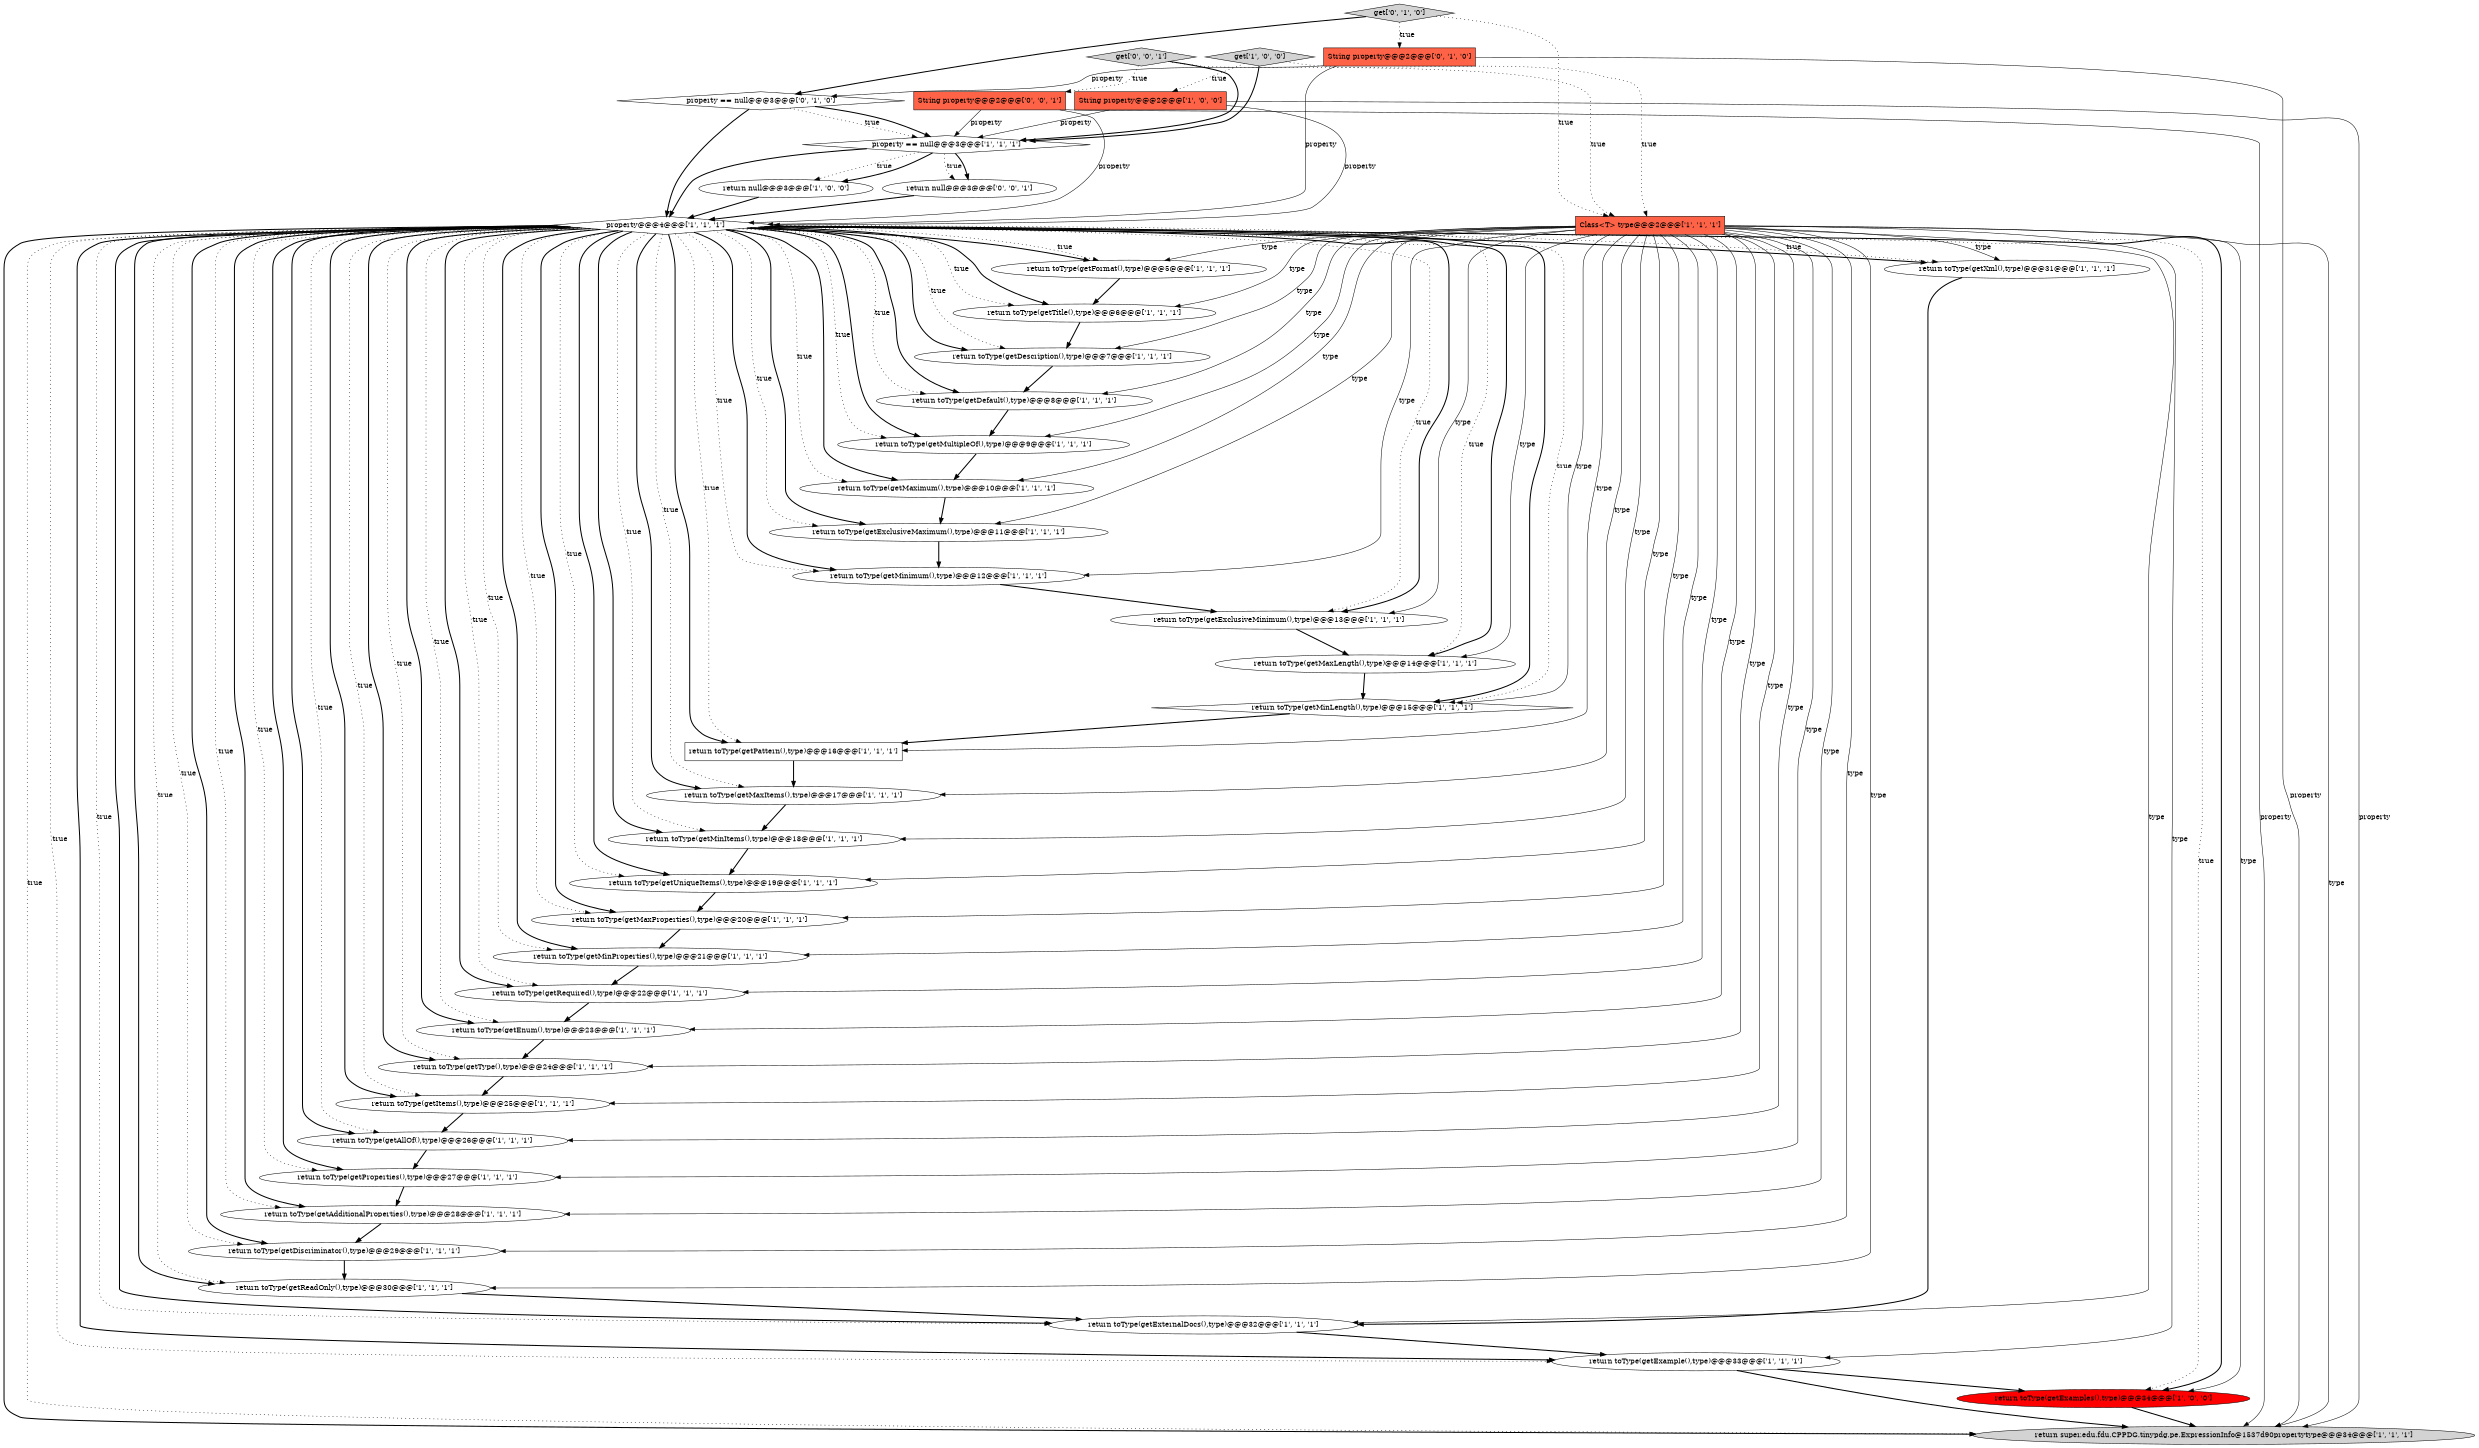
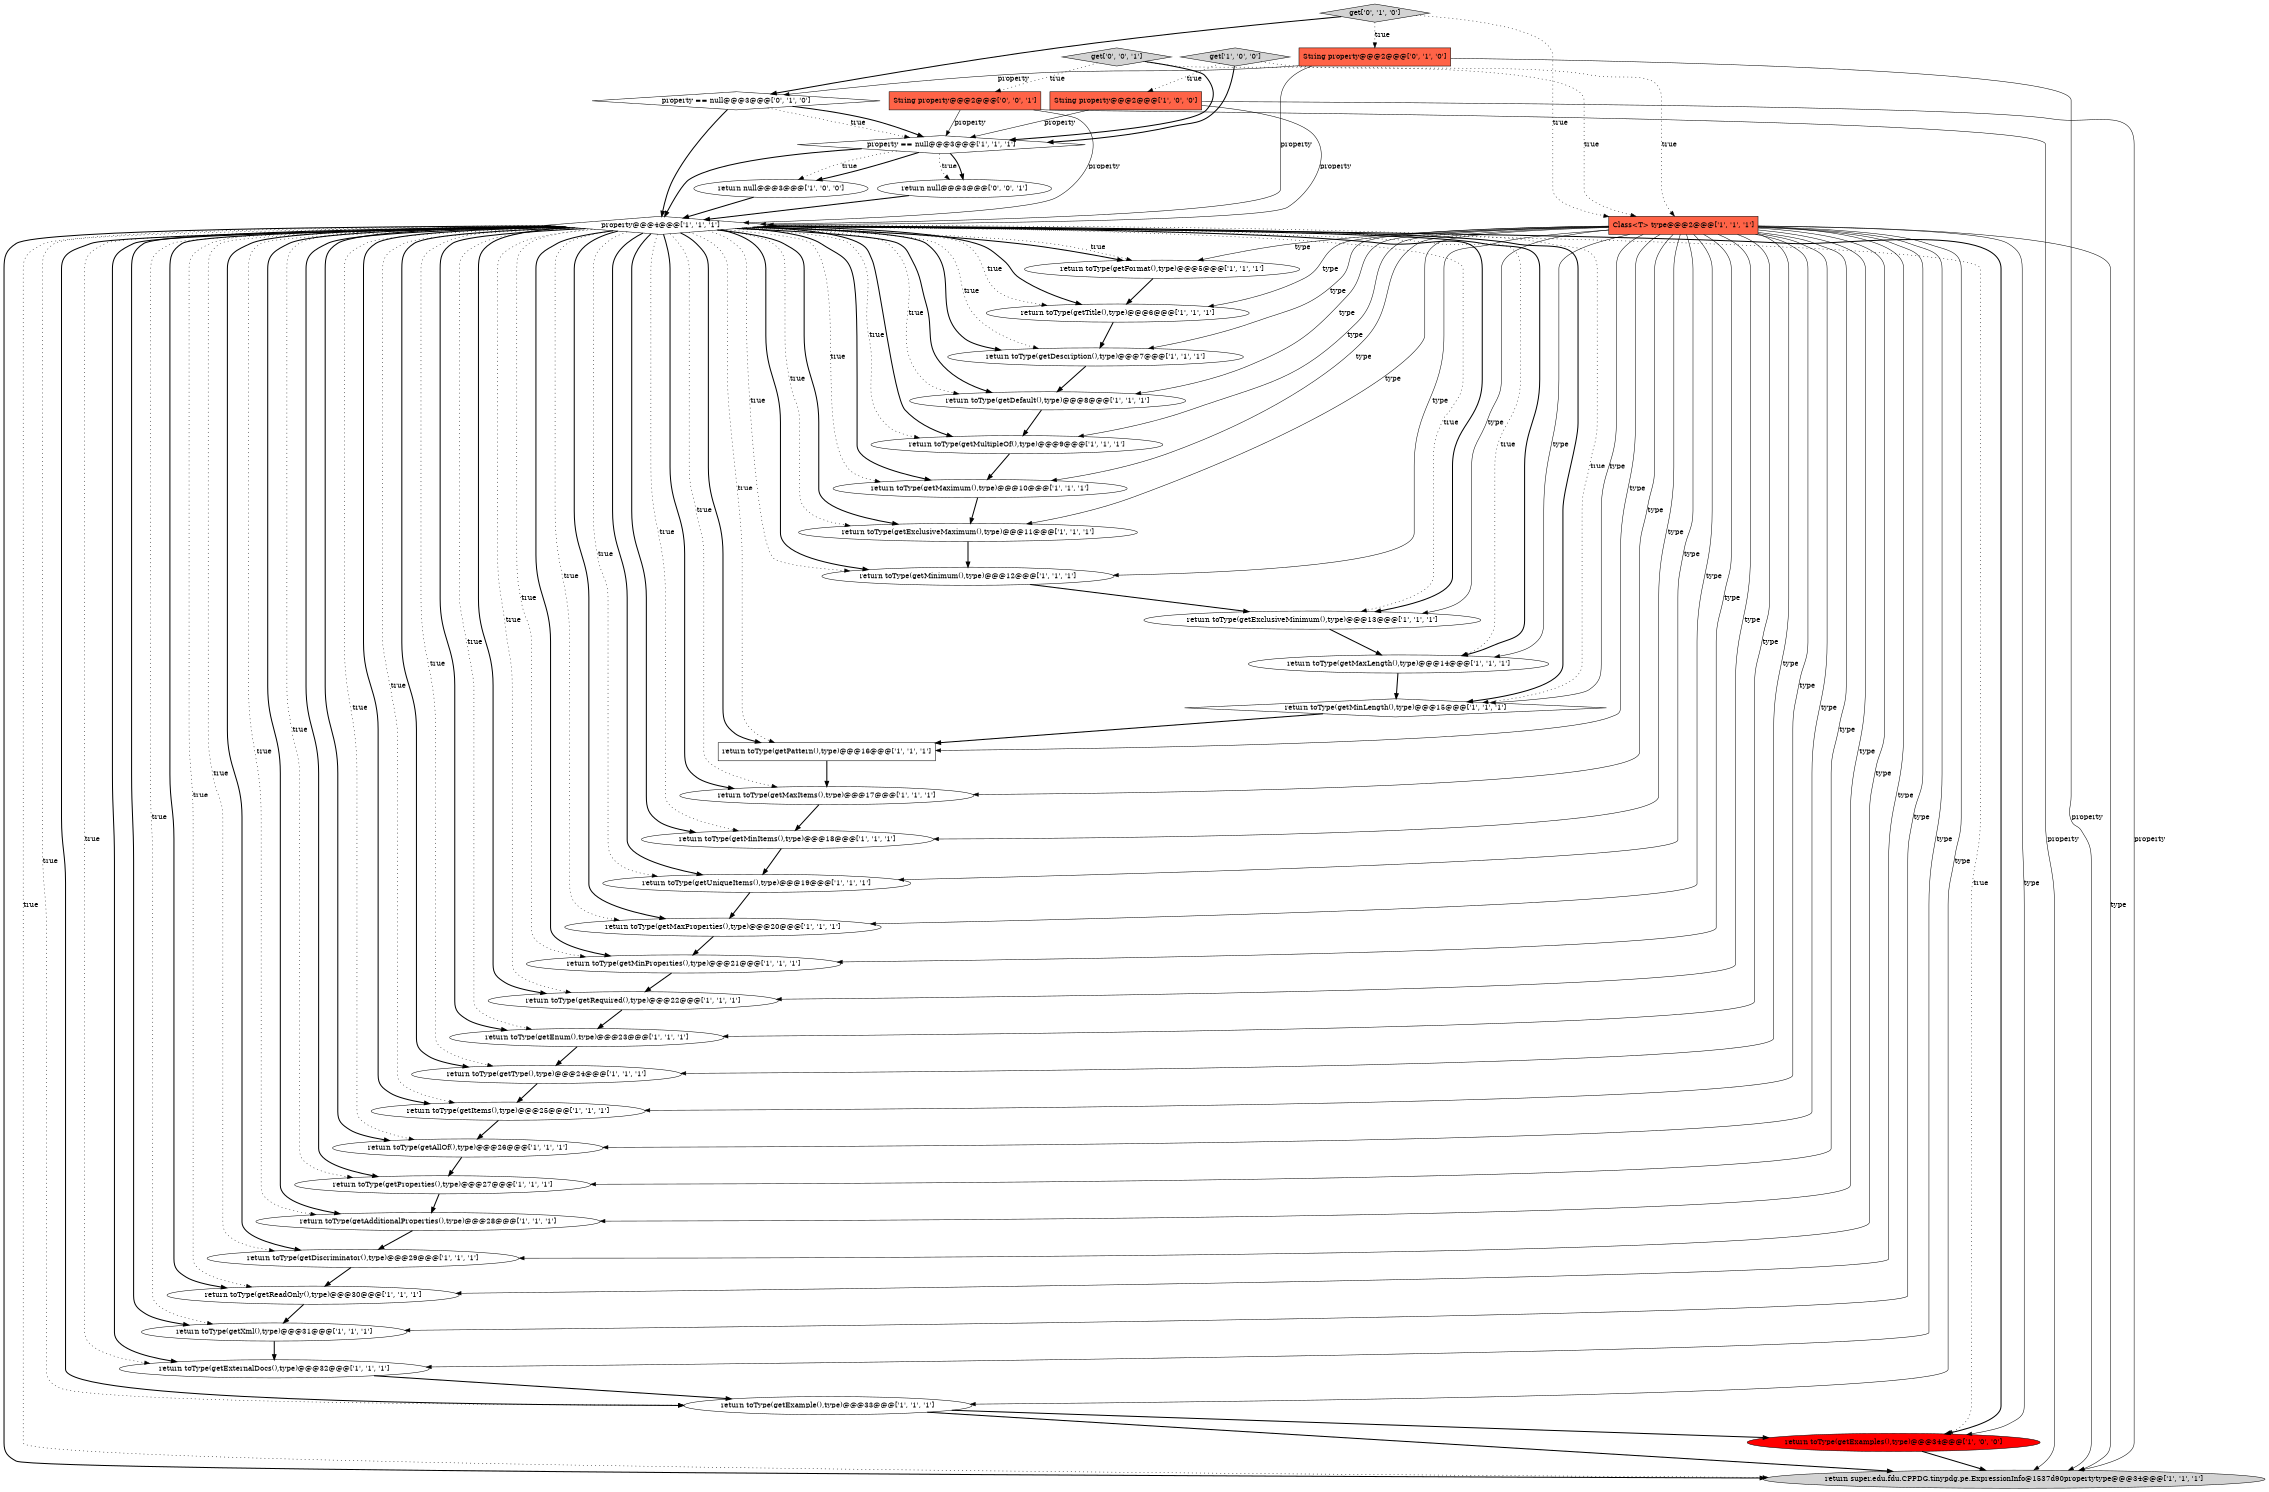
(769, 1306) -> (296, 1312)
